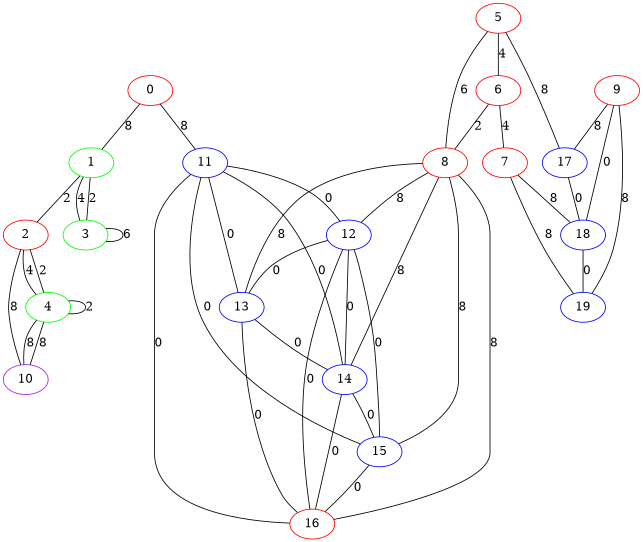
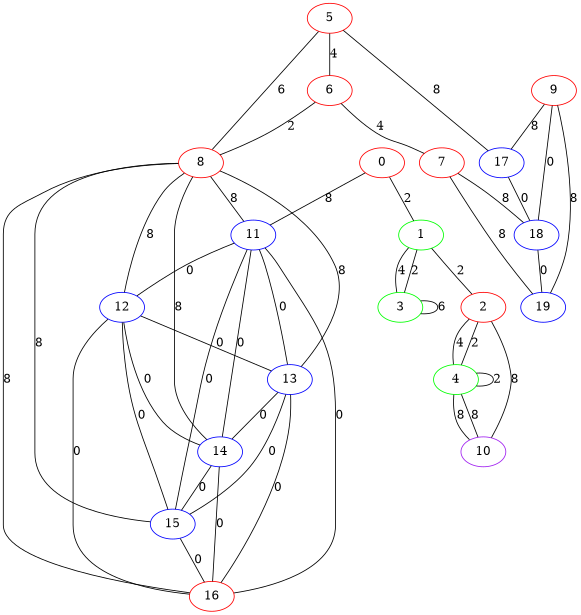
(129, 127) -> (408, 199)
none -> (227, 199)
none -> (251, 465)
